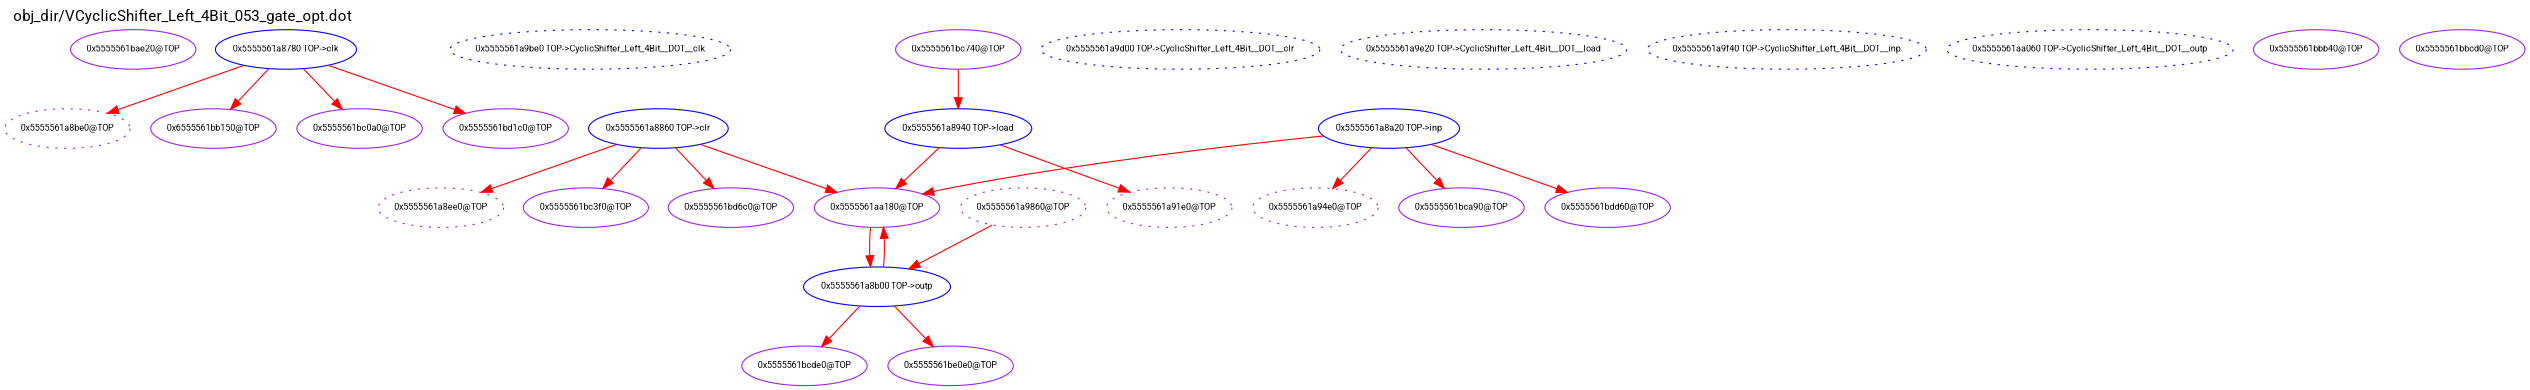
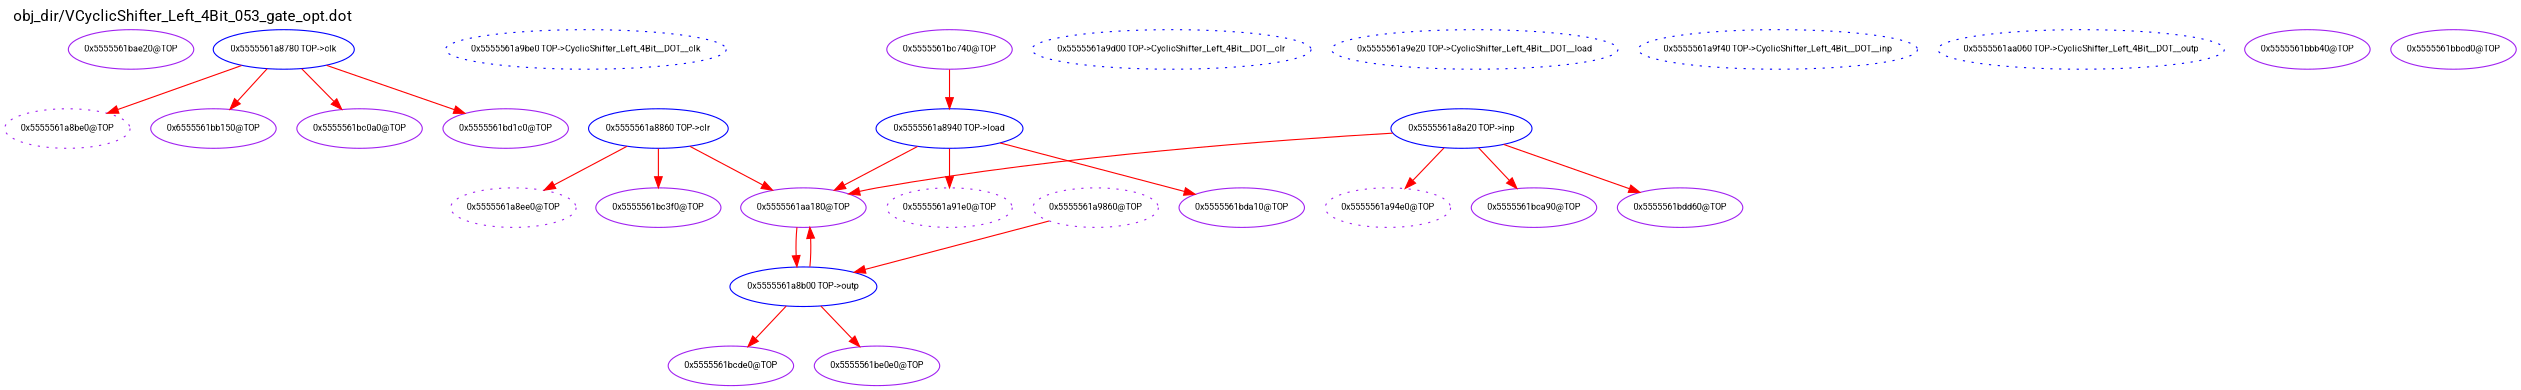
(731, 208) -> none
none -> (1242, 208)
